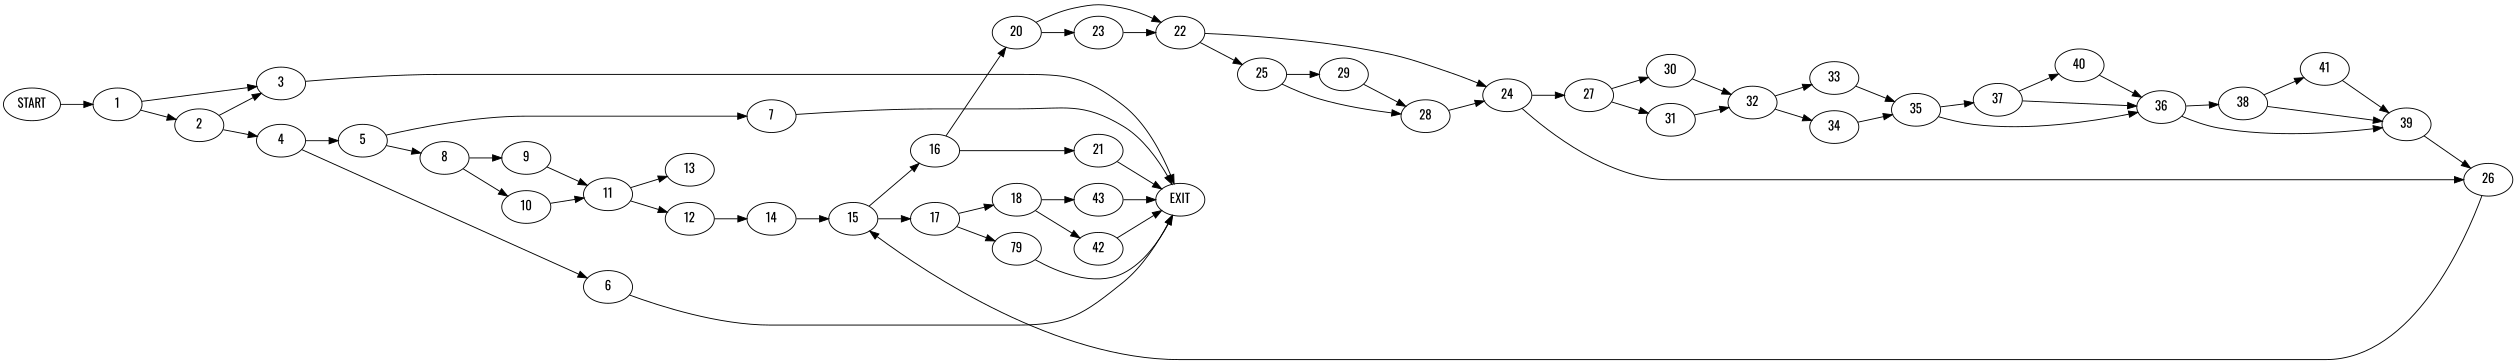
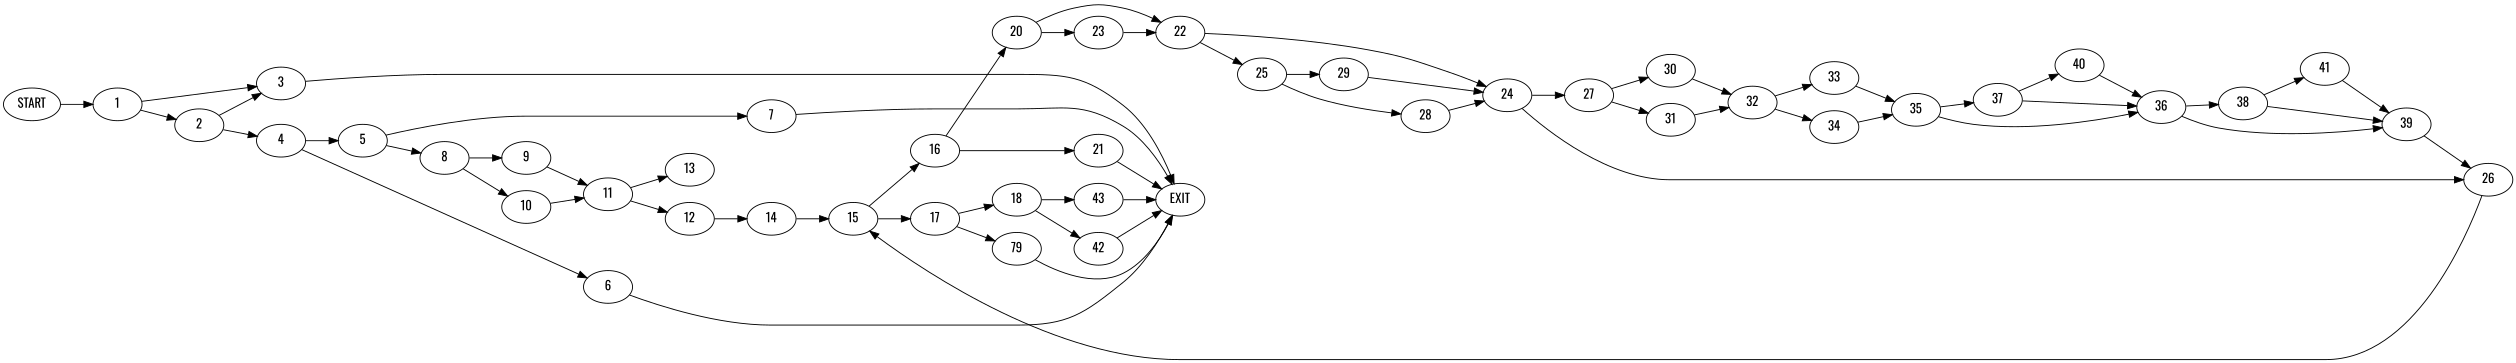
(1381, 93) -> (1421, 84)
